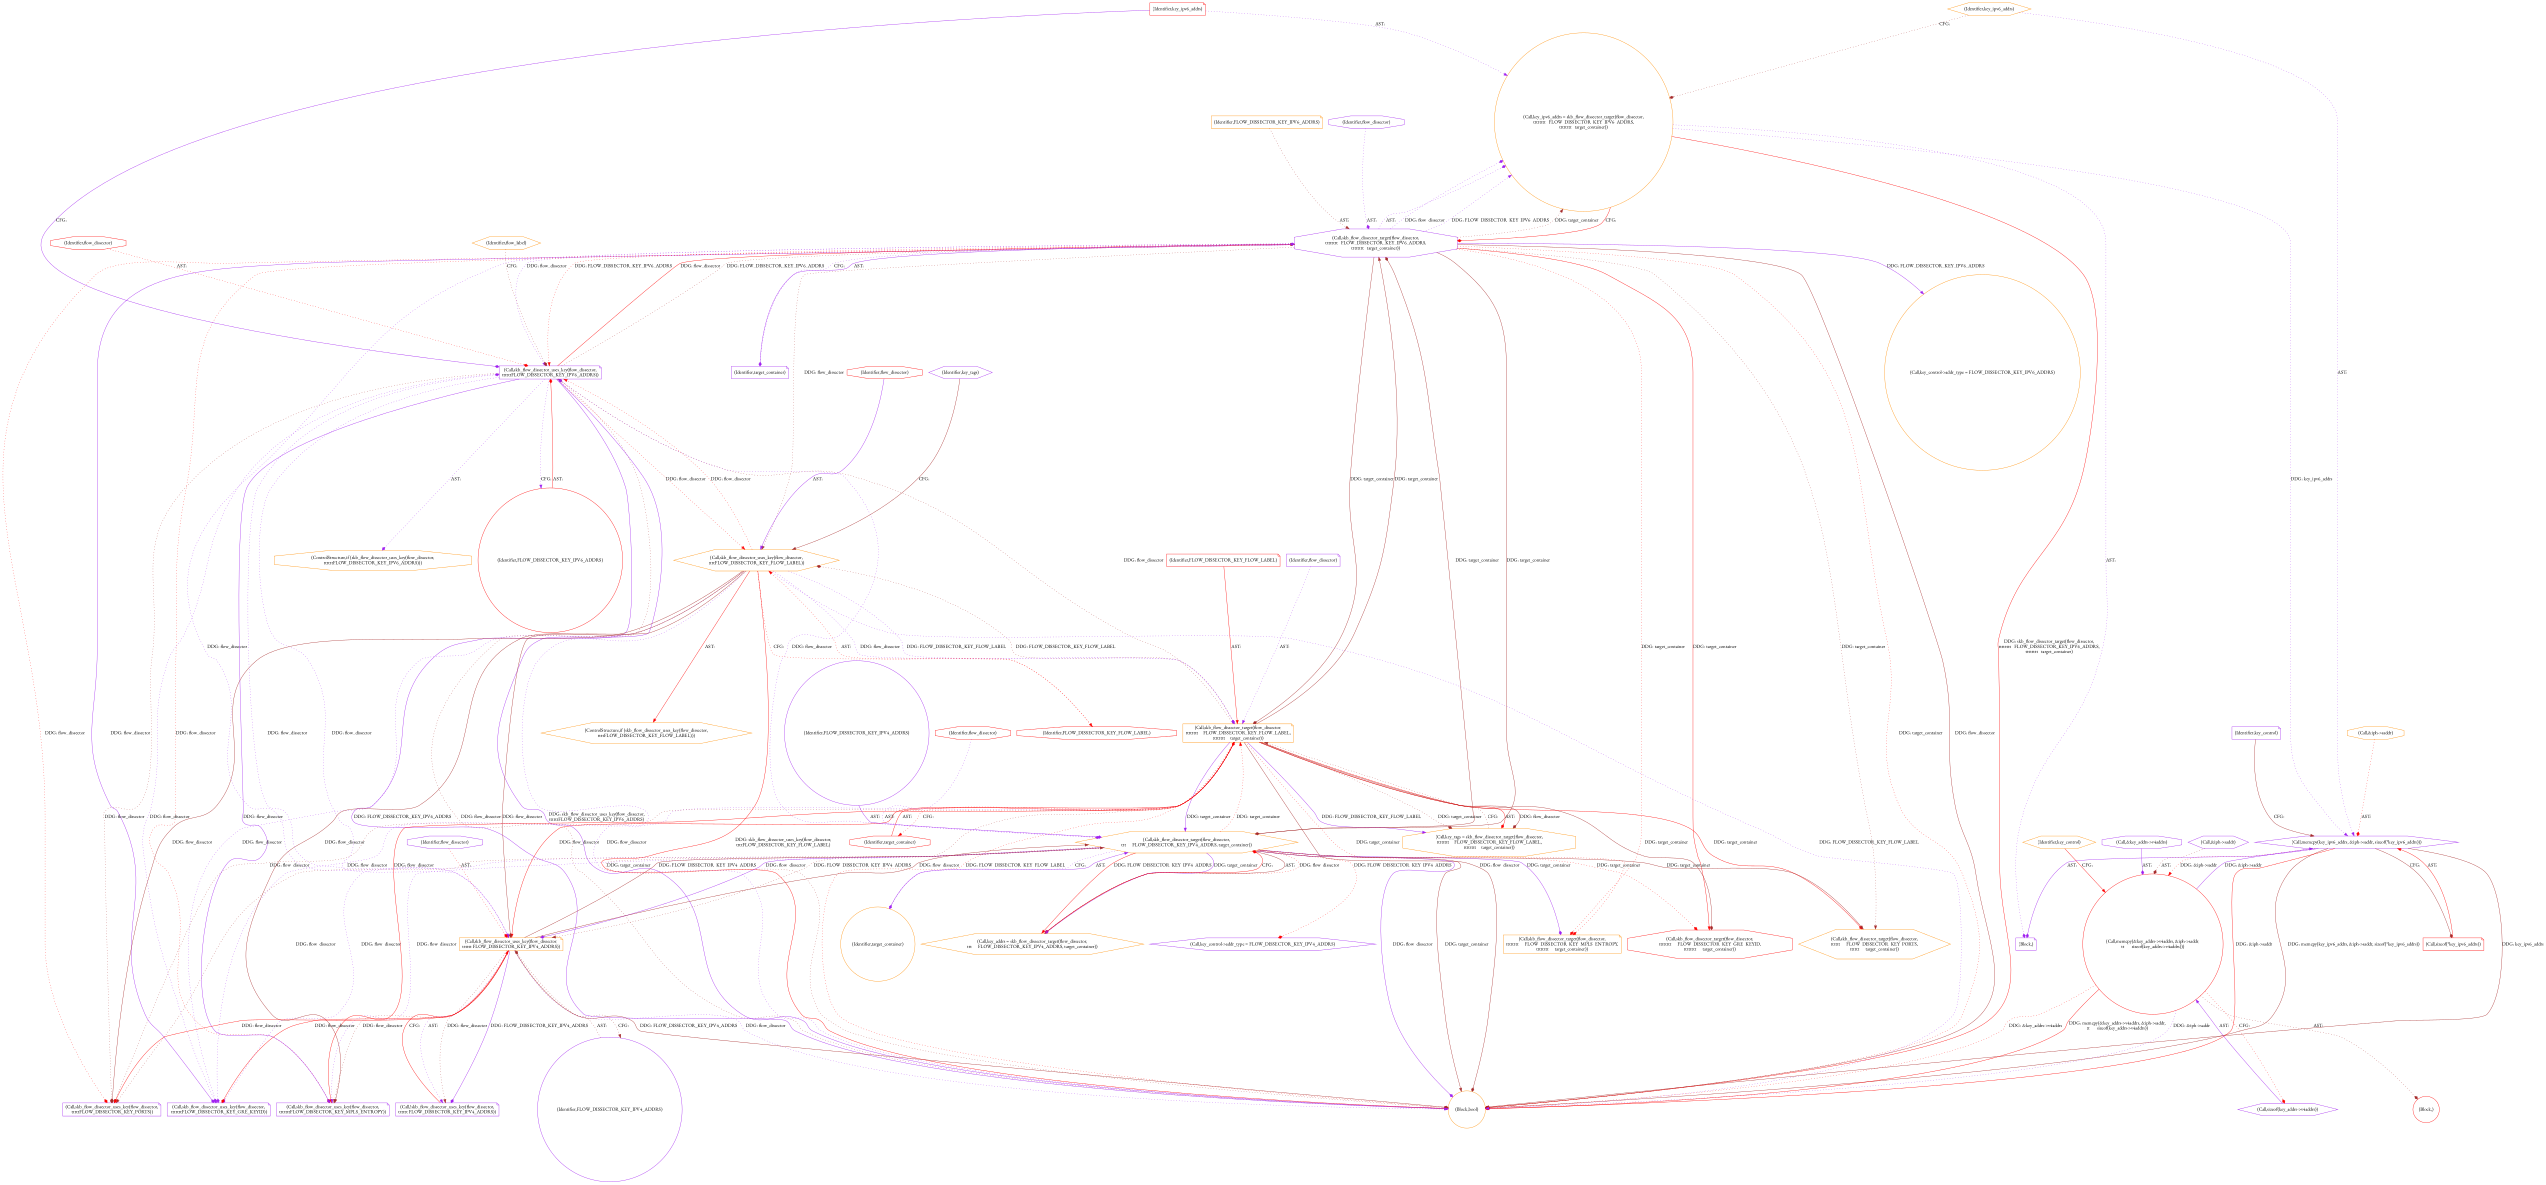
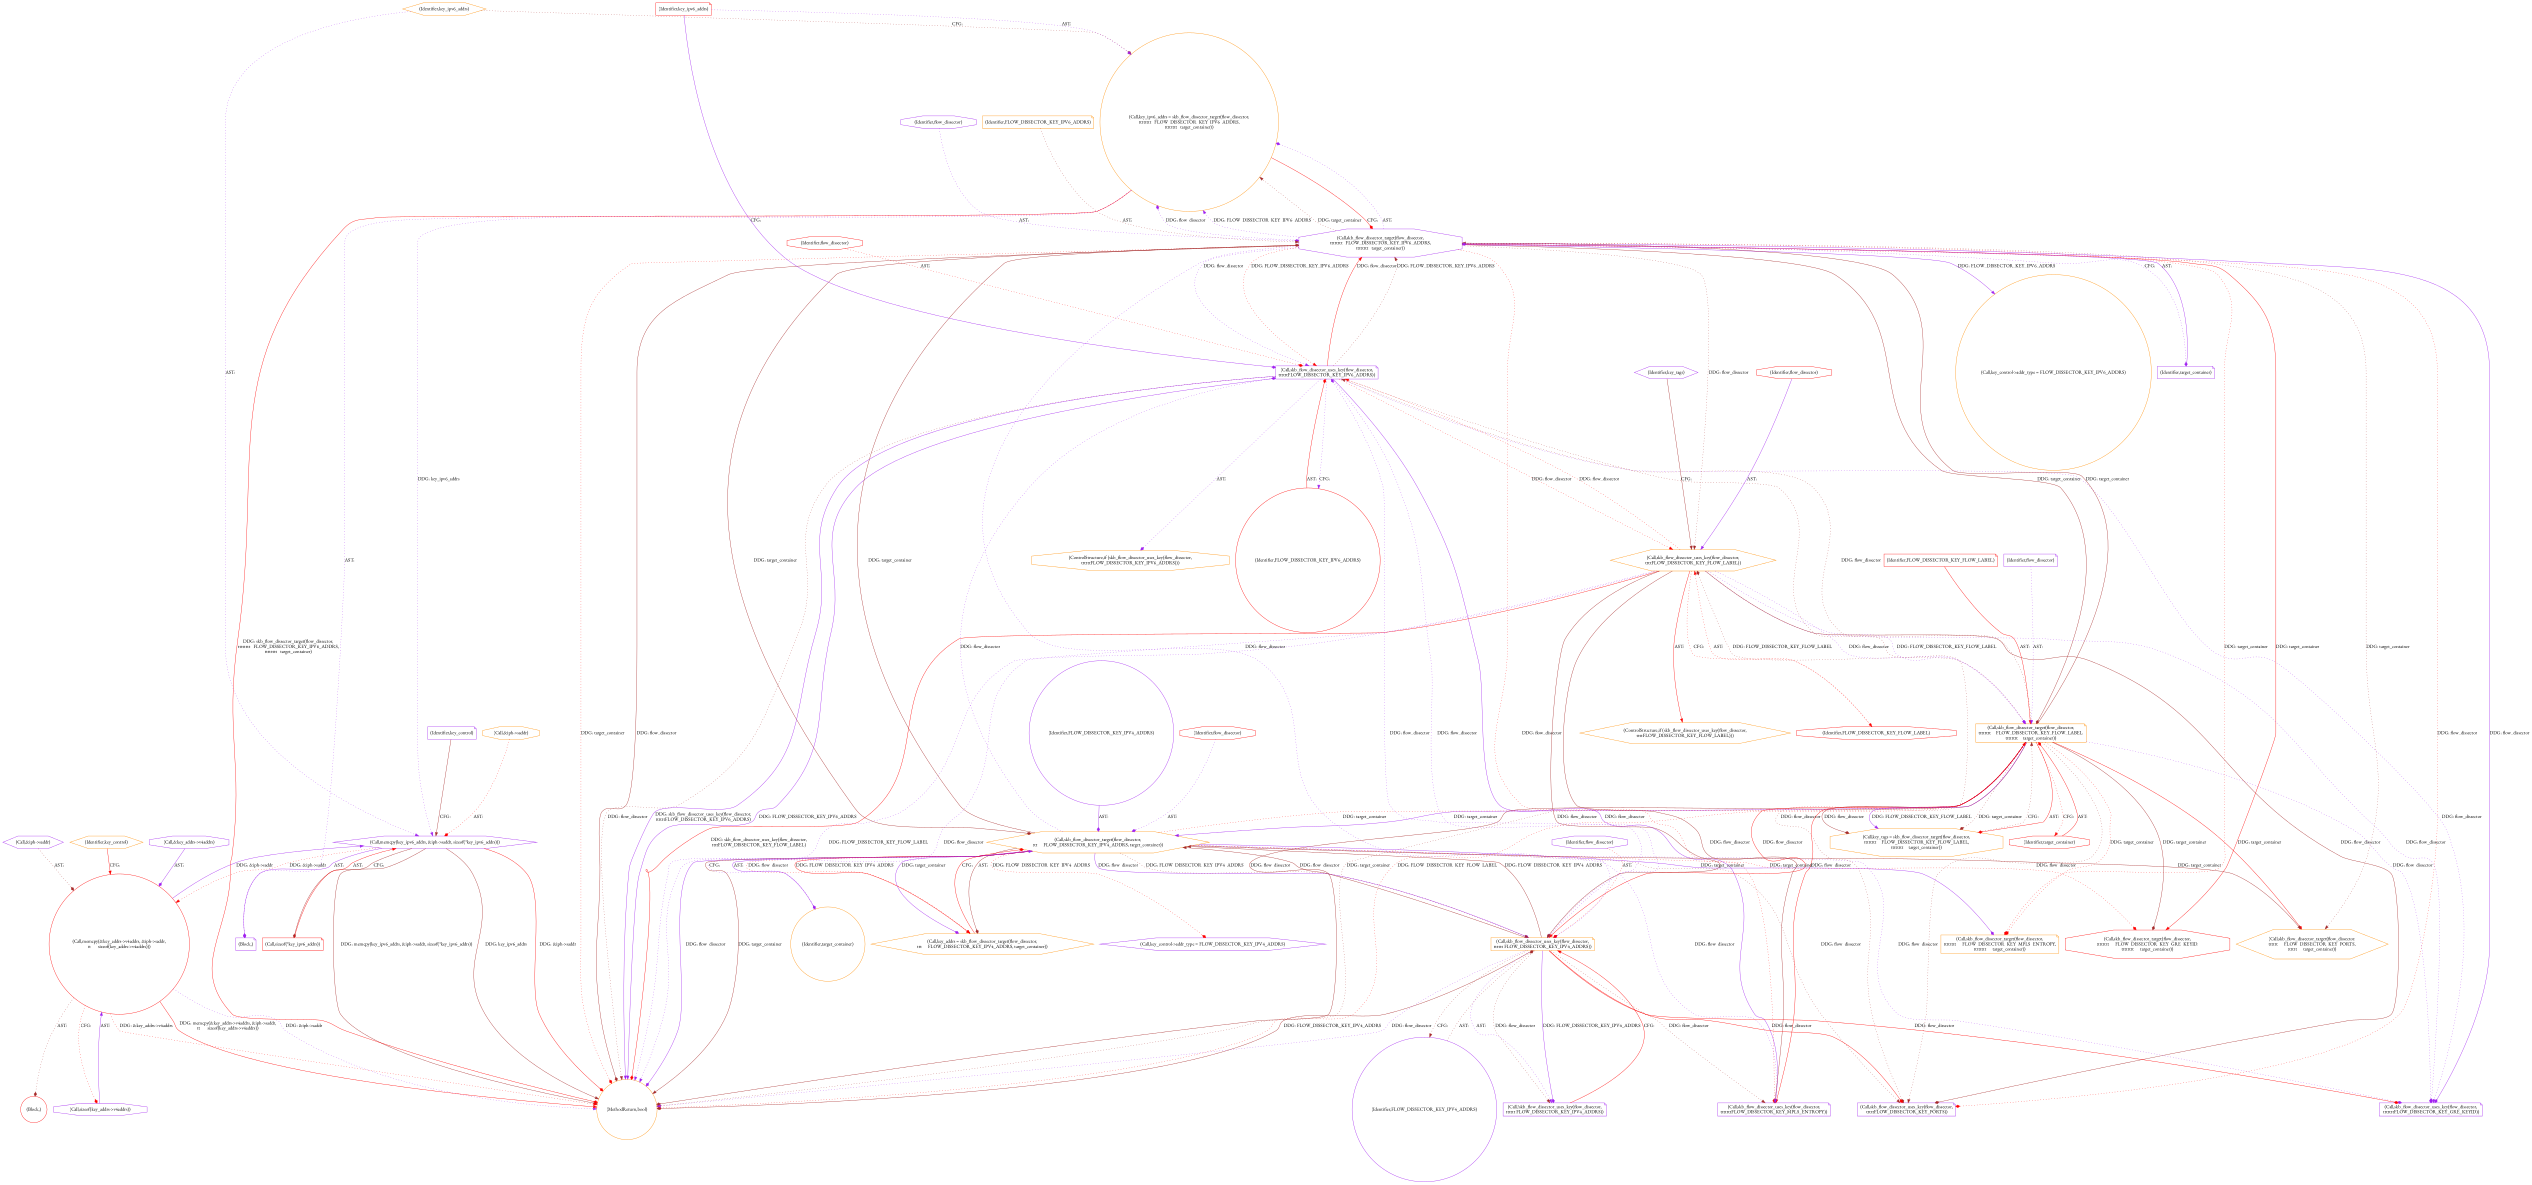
(506, 243) -> none
(1467, 1110) -> (627, 1110)
(2288, 1110) -> (100, 1110)
